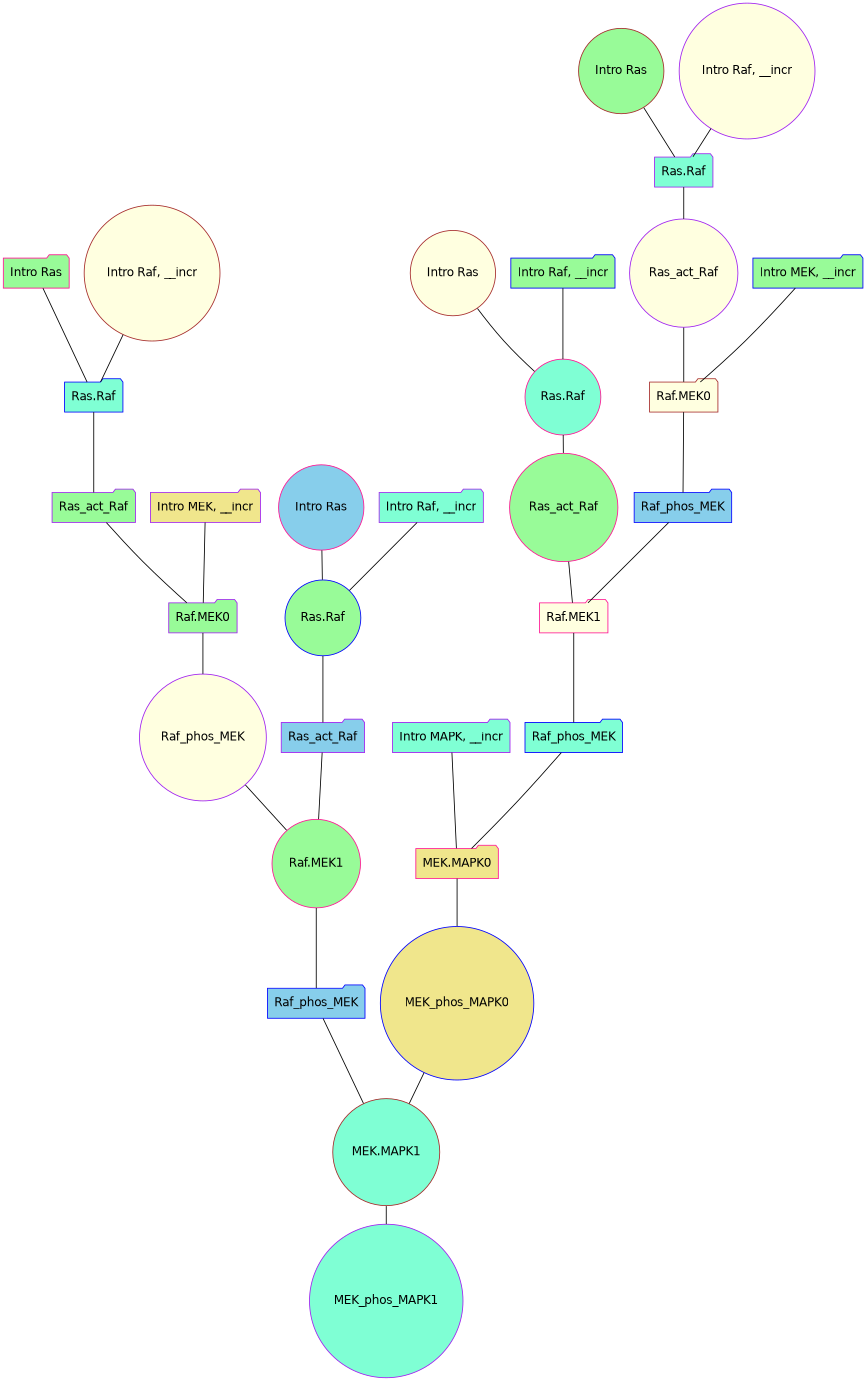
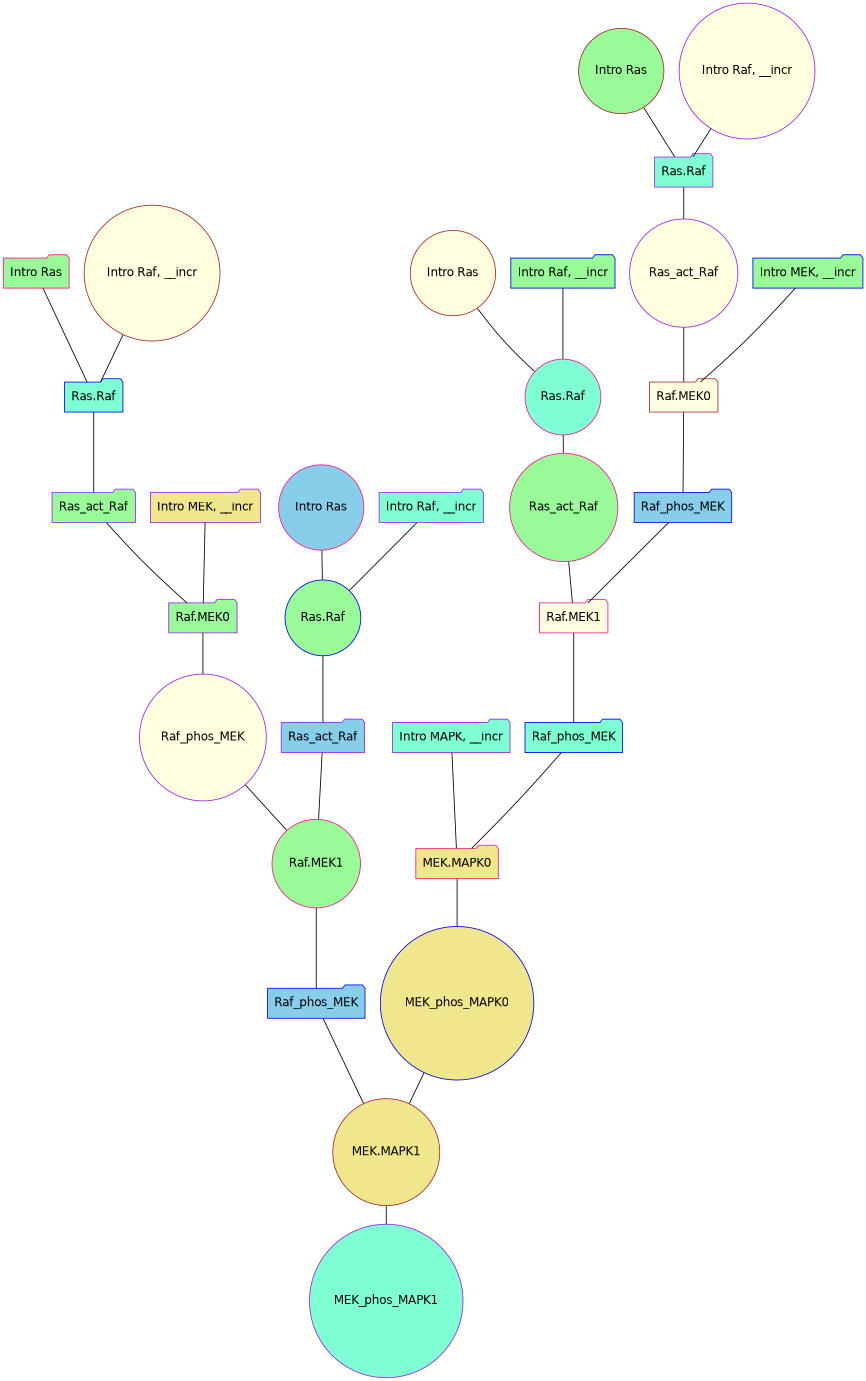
(386, 1152) -> (386, 1152)
